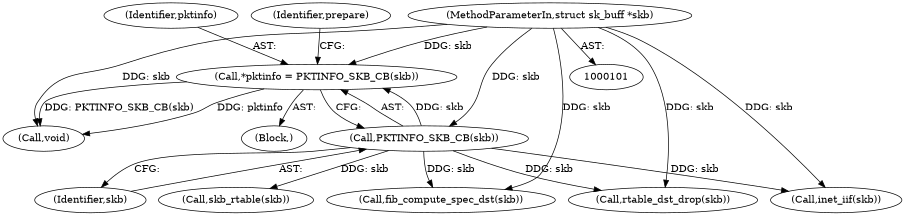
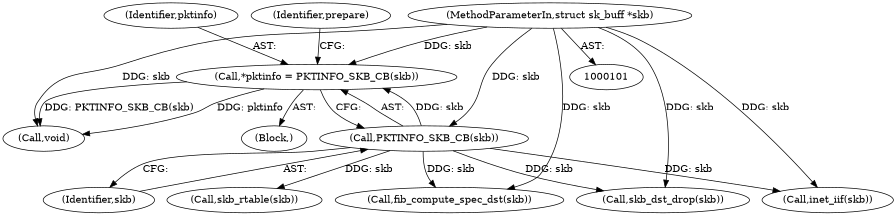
(663, 200) -> (663, 200)
